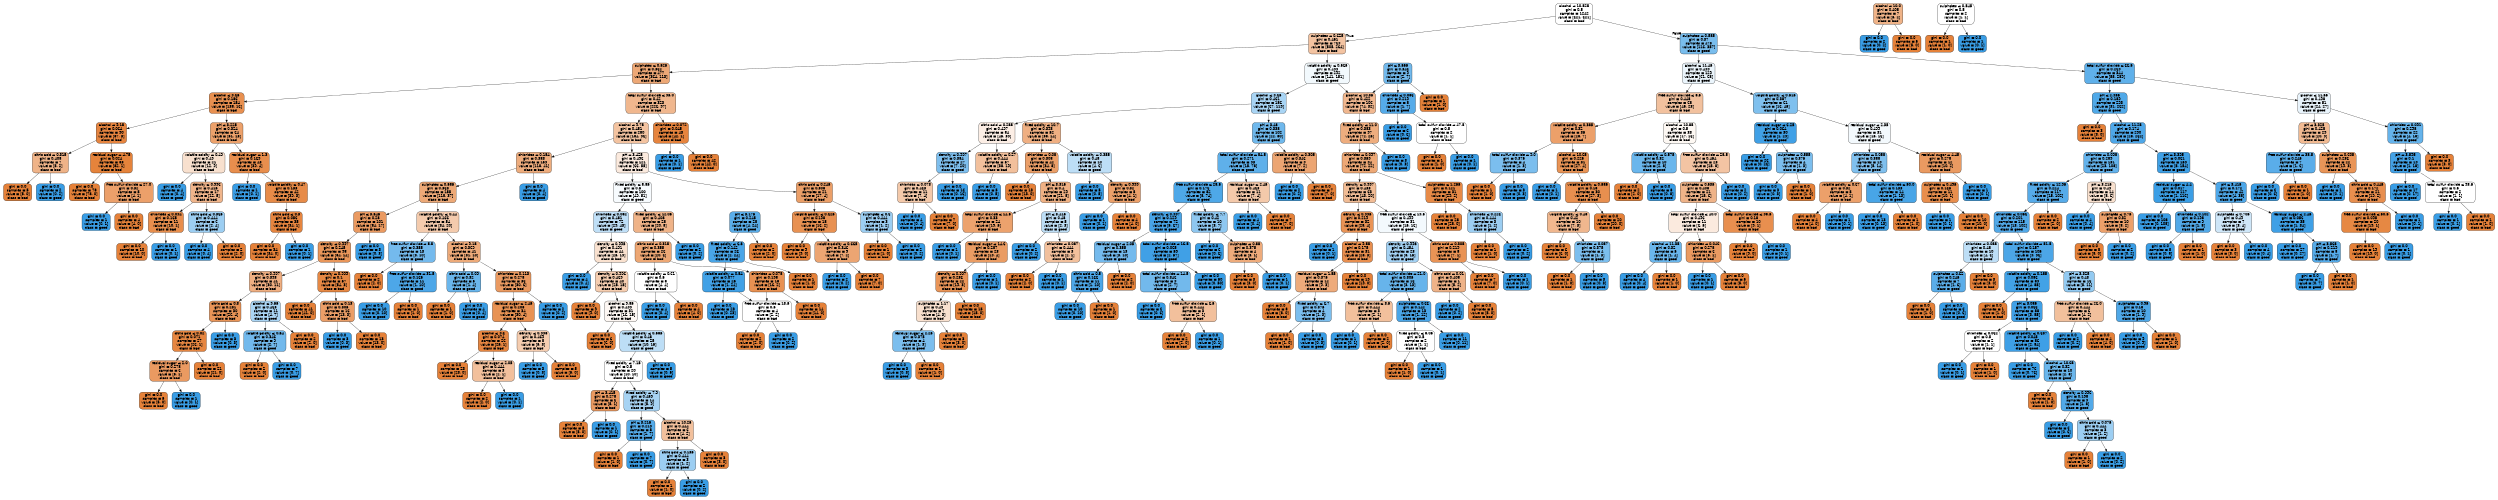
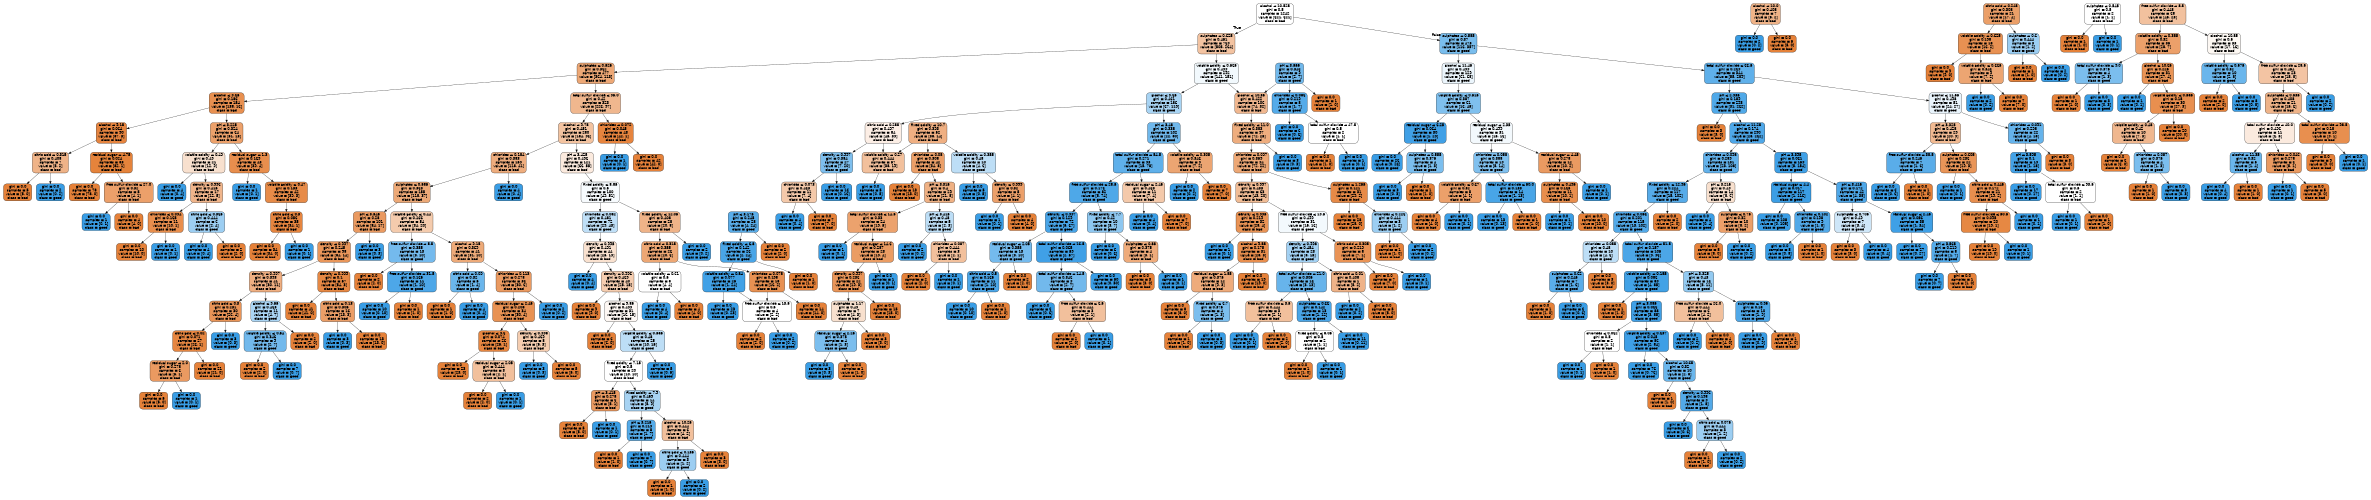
(1690, 87) -> none
(721, 186) -> none
(1087, 278) -> (983, 278)
